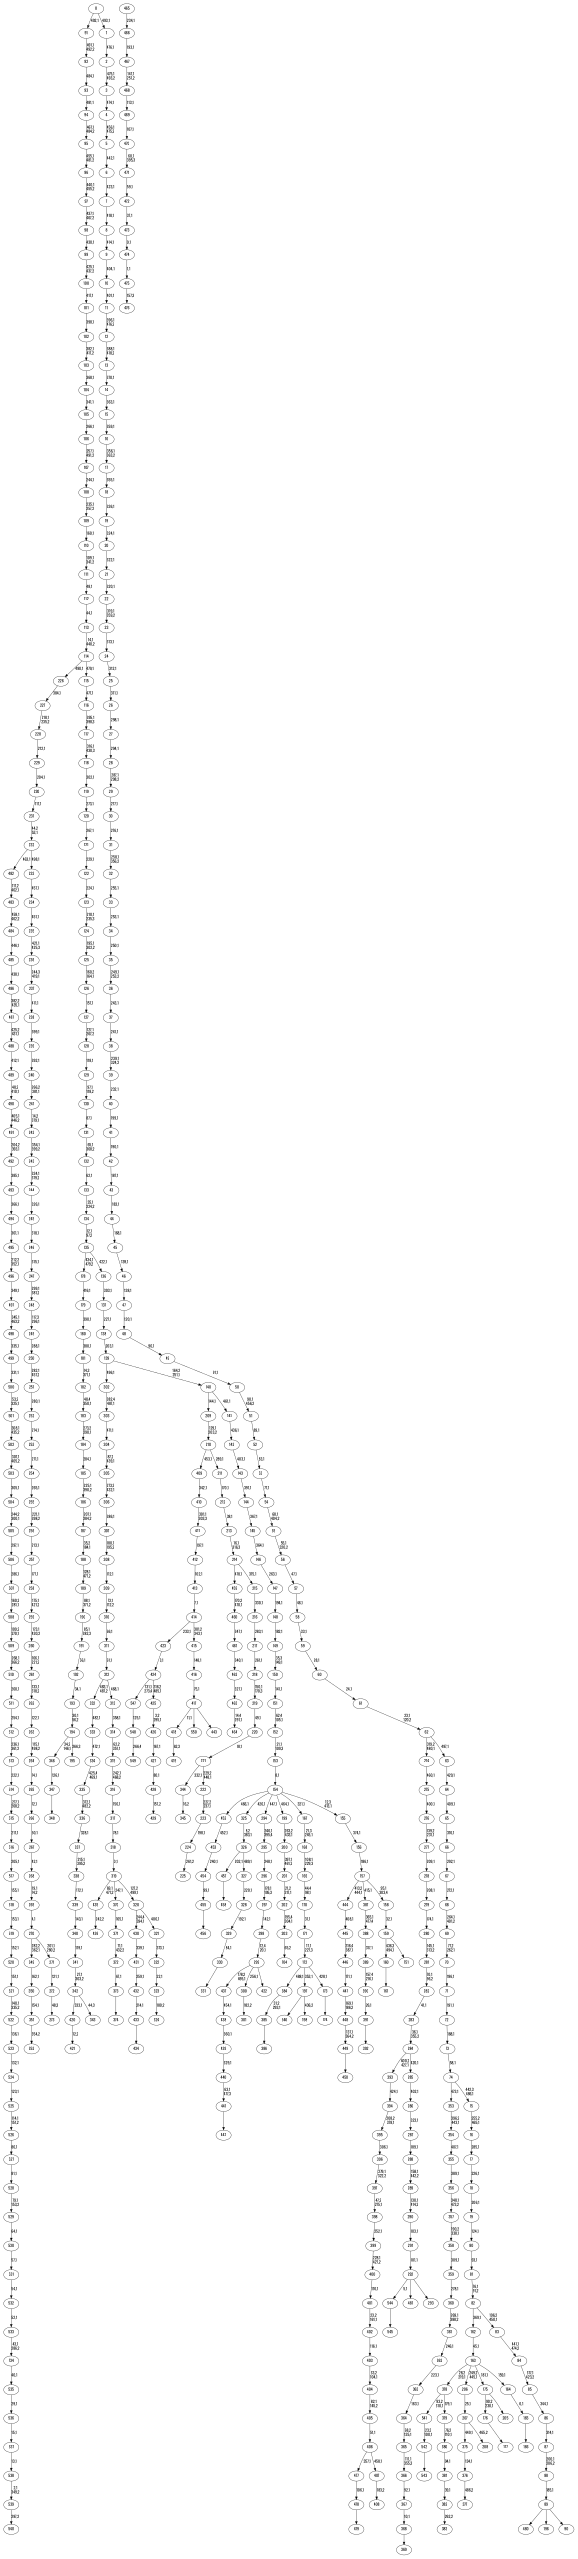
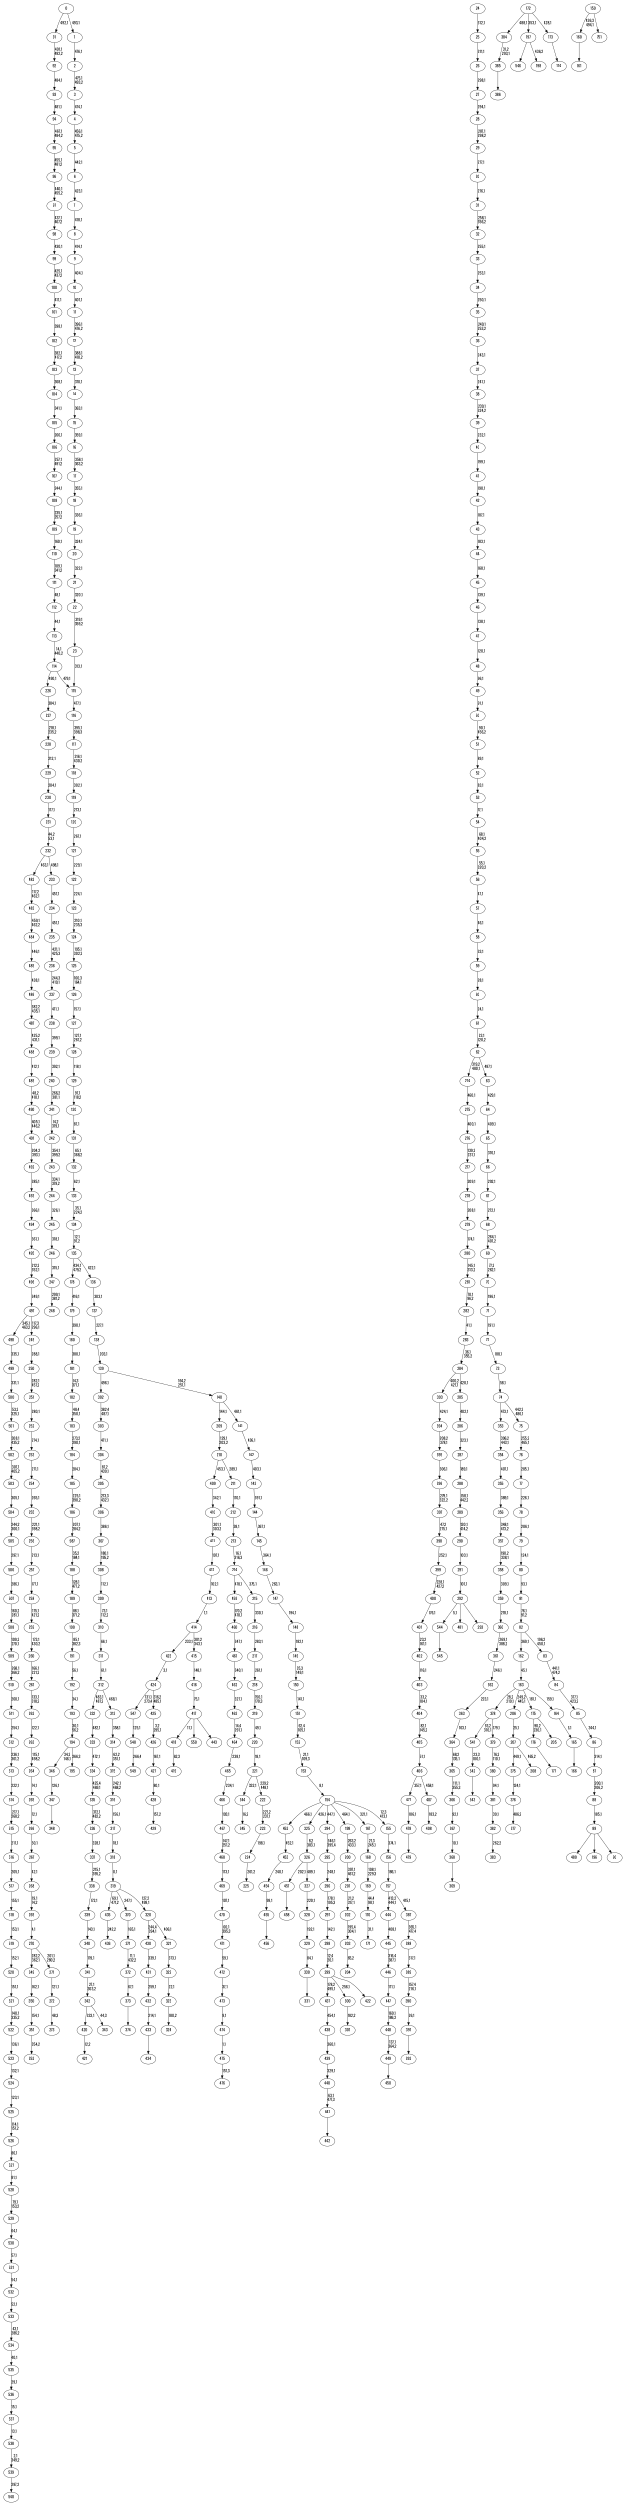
(107, 641) -> (74, 670)
(32, 1318) -> (32, 1324)
(83, 1531) -> (72, 1541)
none -> (232, 1756)
(386, 1905) -> none
(305, 1947) -> none
(284, 1963) -> (348, 1973)
(11, 2361) -> (11, 2346)
